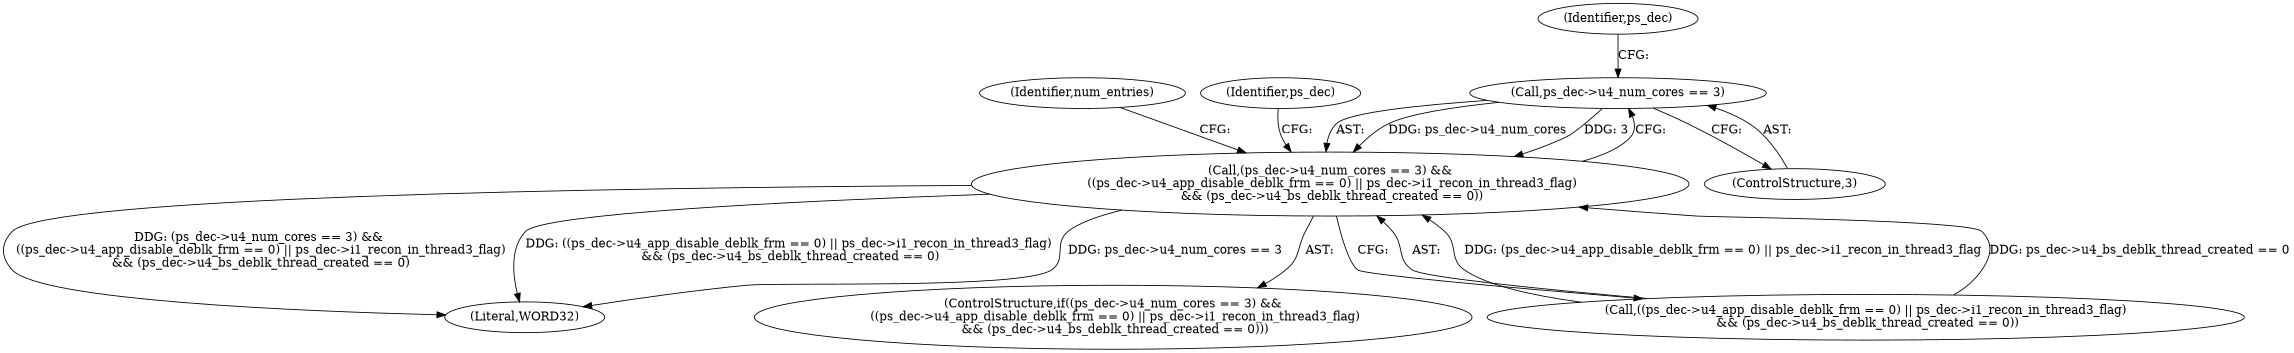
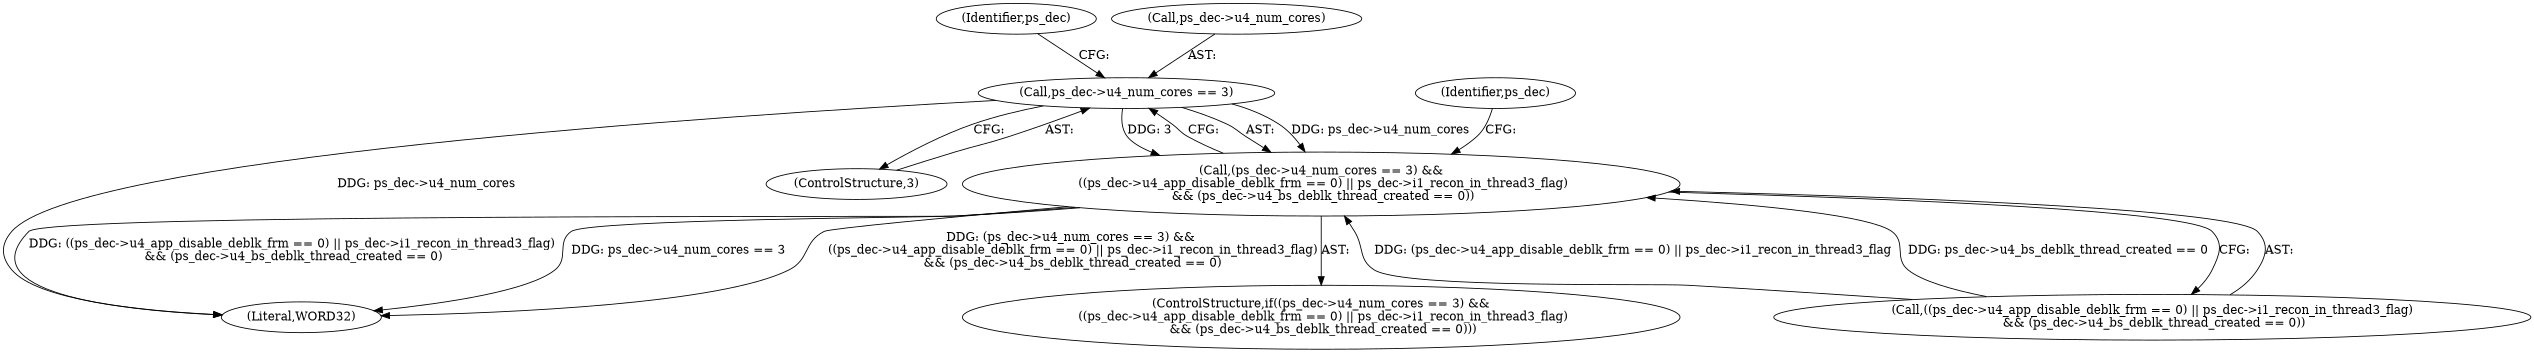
none -> (1237, 19)
(1082, 93) -> none
none -> (373, 150)
